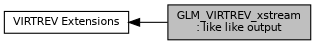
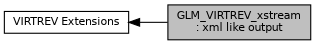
(239, 22) -> (239, 22)
